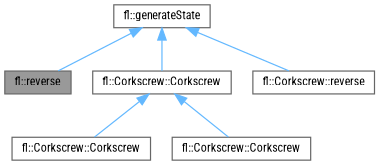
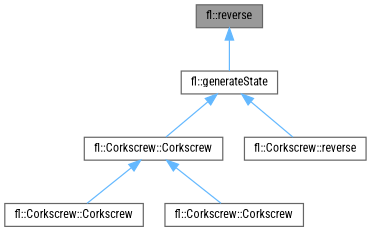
(95, 52) -> (229, 56)
